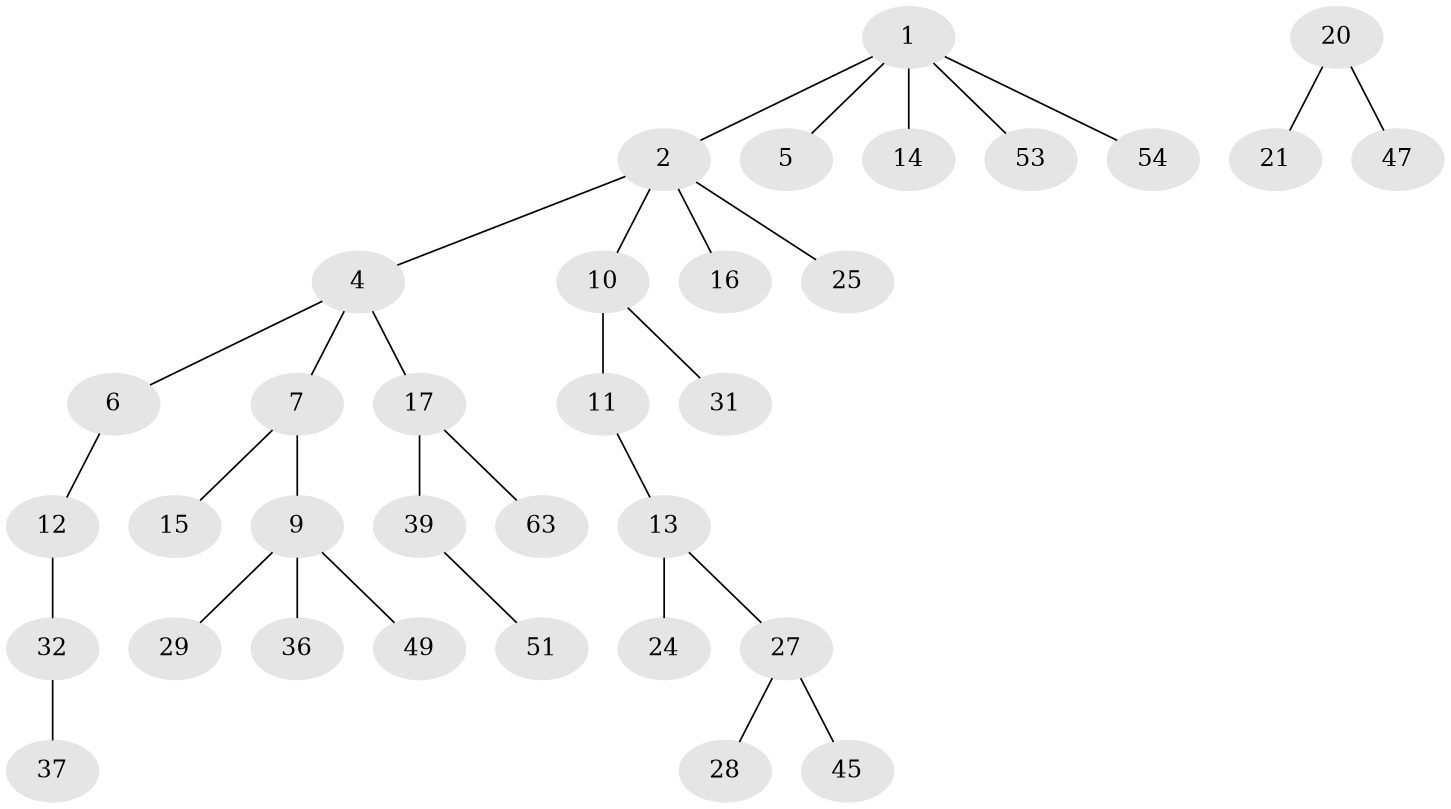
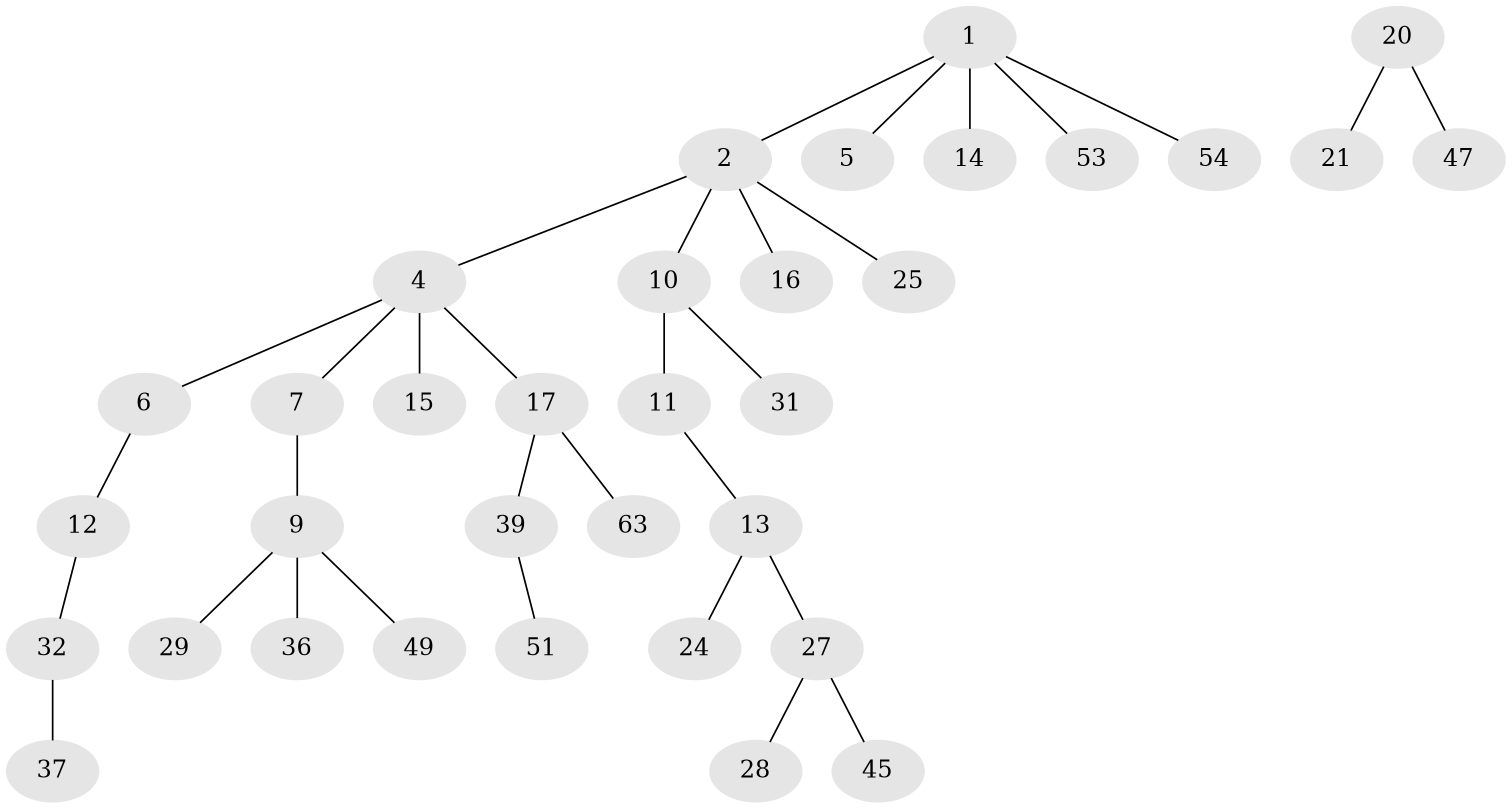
(236, 465) -> (420, 343)
